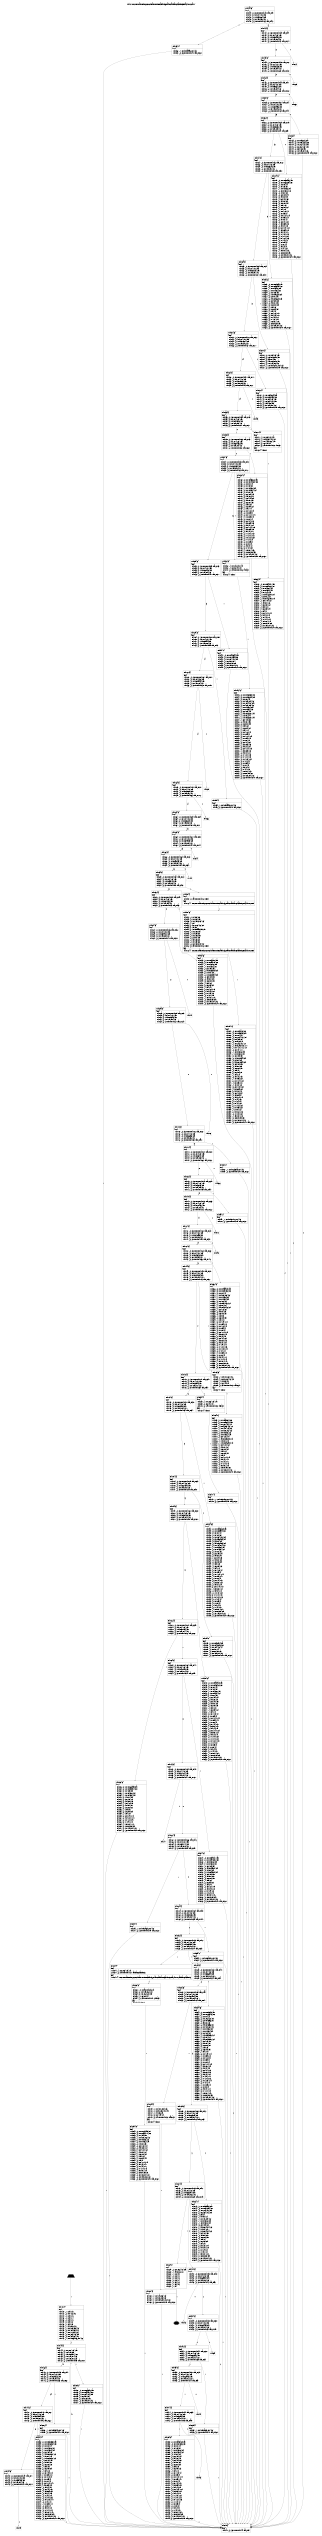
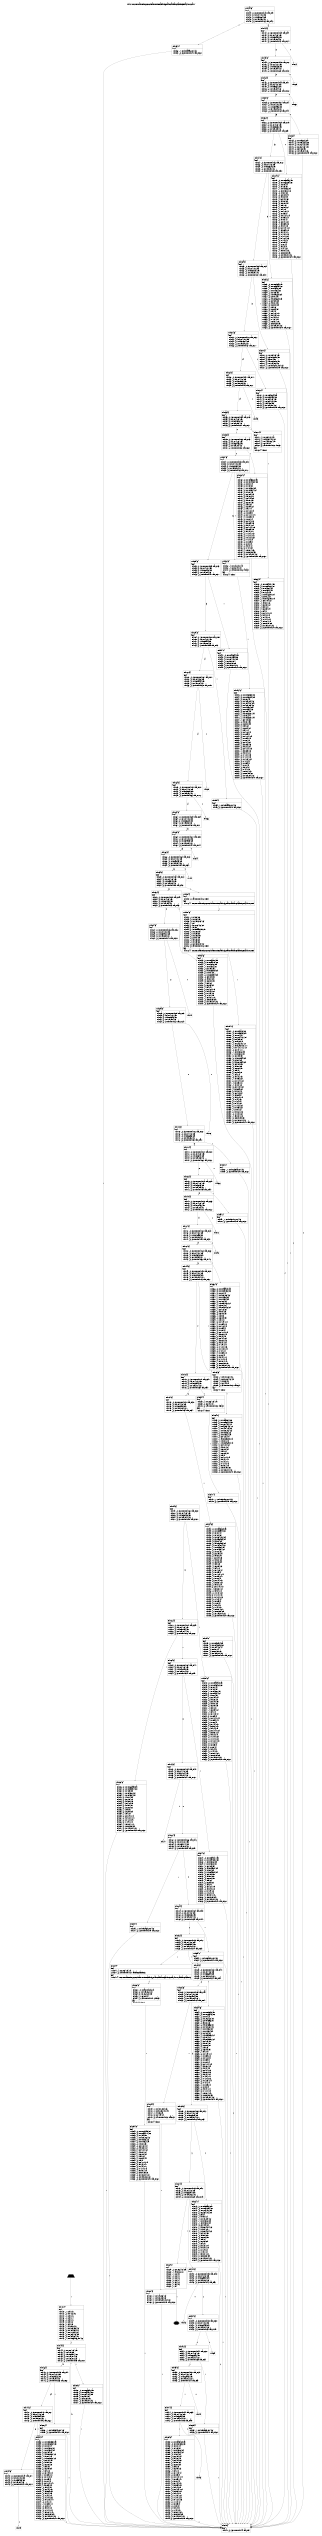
(184, 1484) -> none
